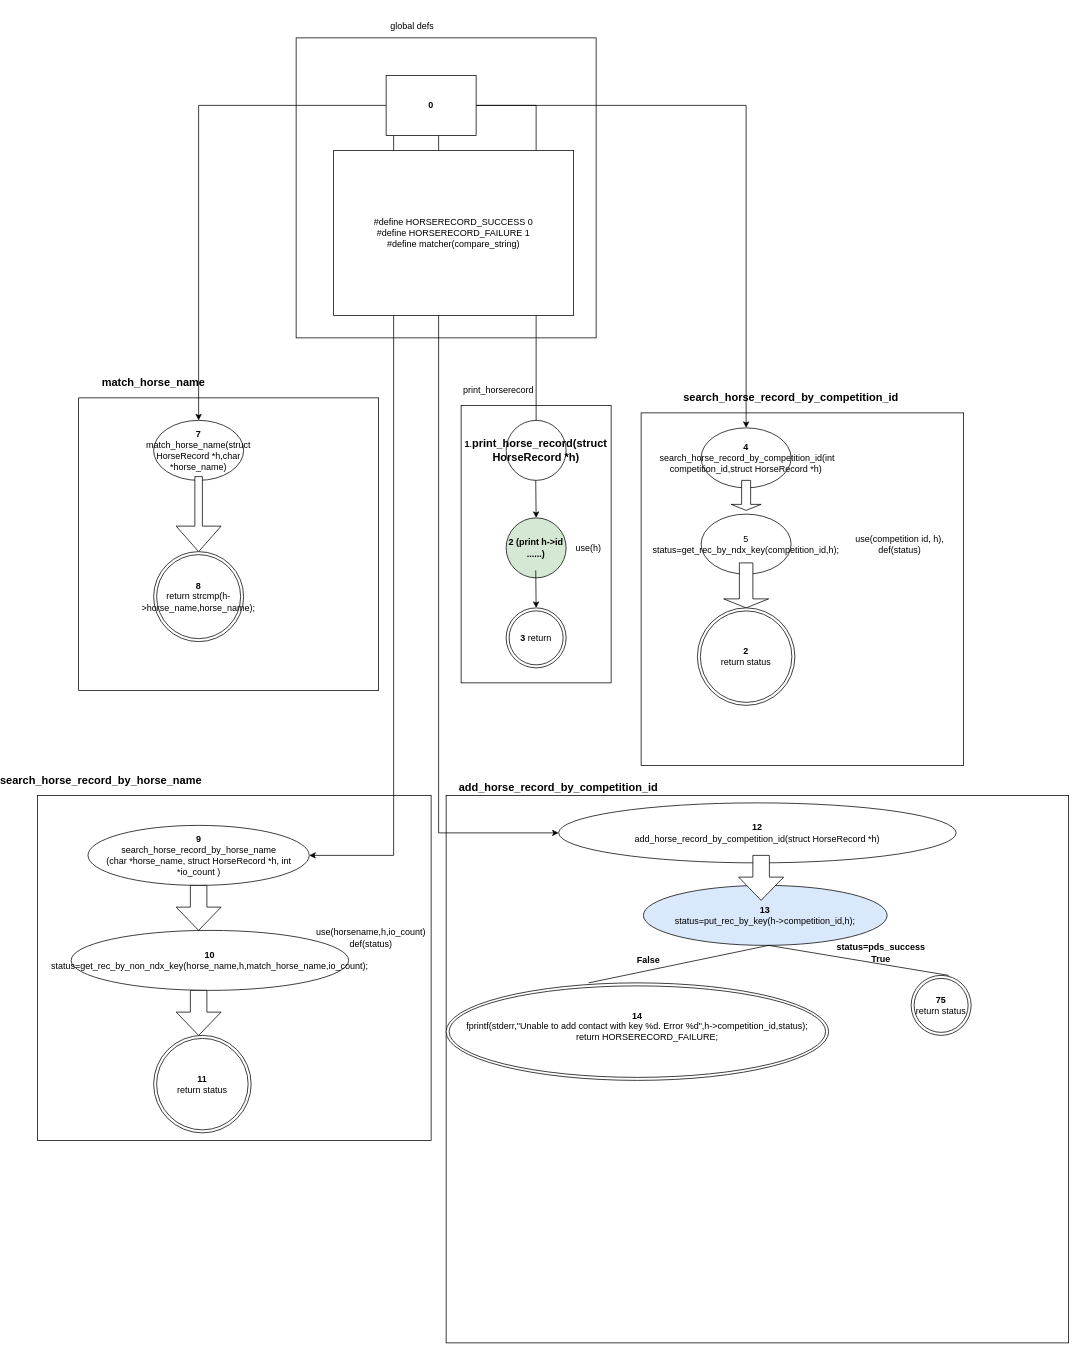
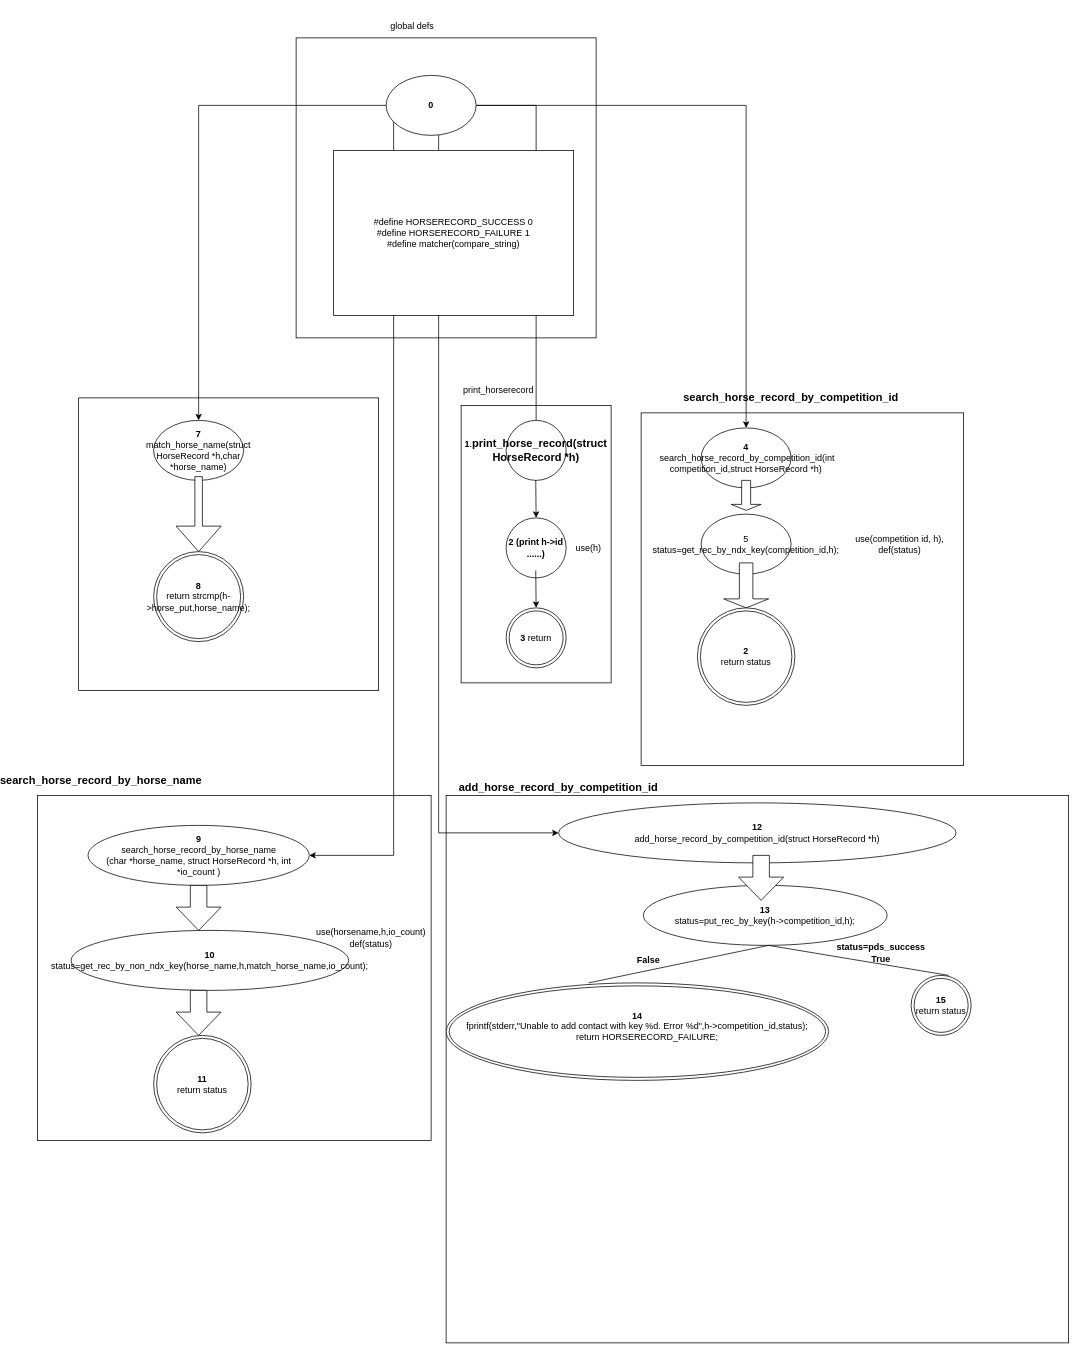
(431, 105) -> (431, 105)
(153, 383) -> none
(536, 548) -> (536, 548)
(198, 597) -> (198, 597)
(765, 915) -> (765, 915)
(941, 1005) -> (941, 1005)
